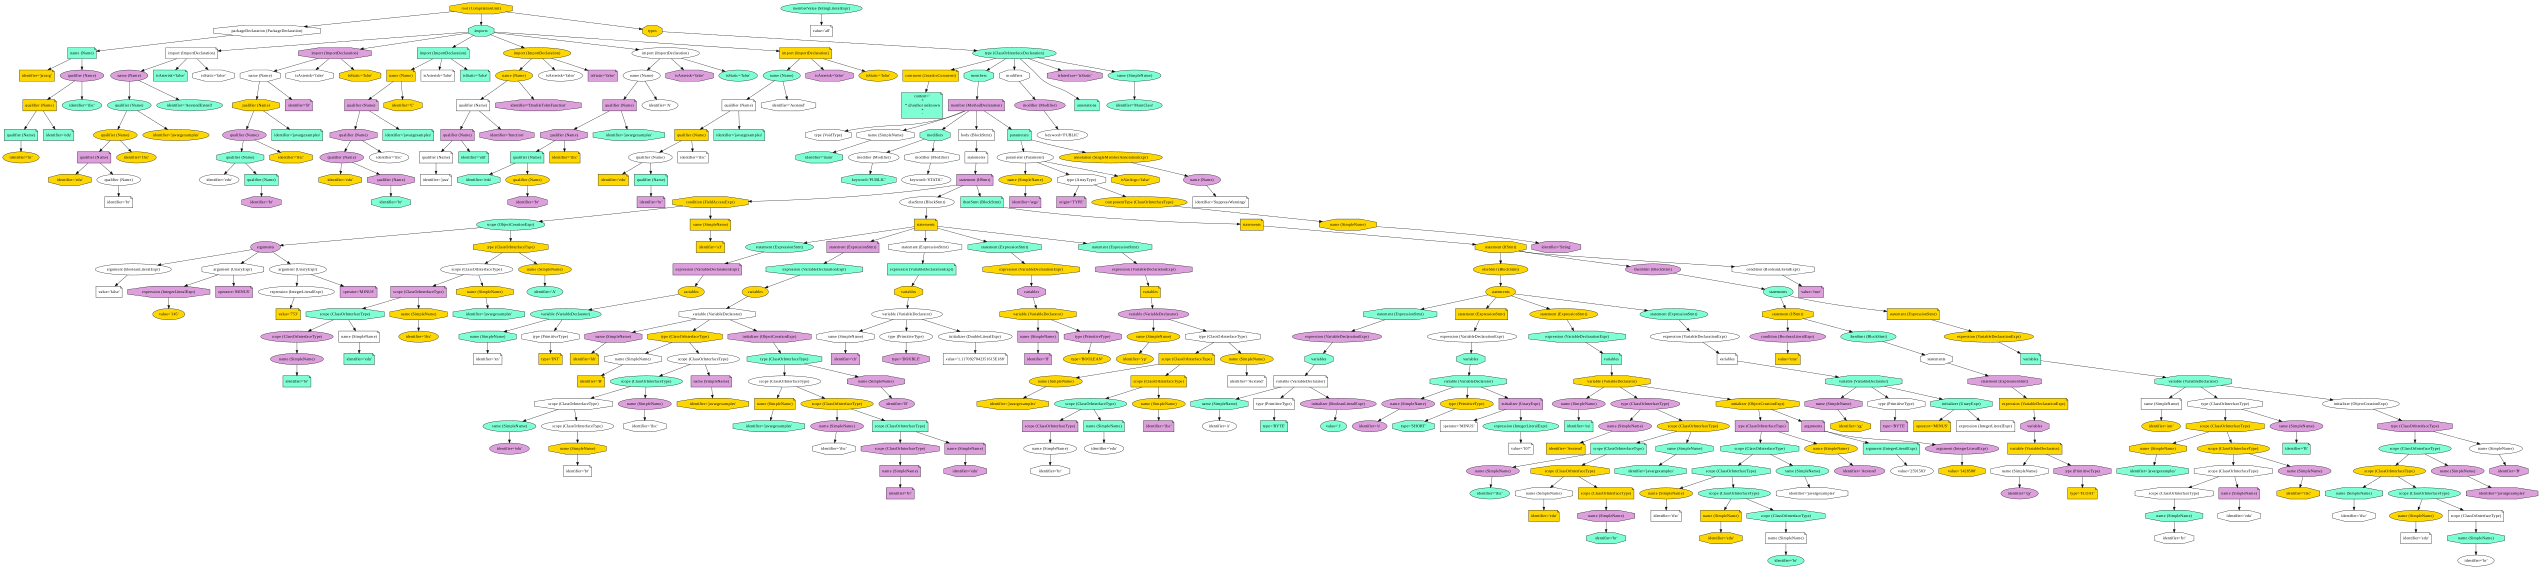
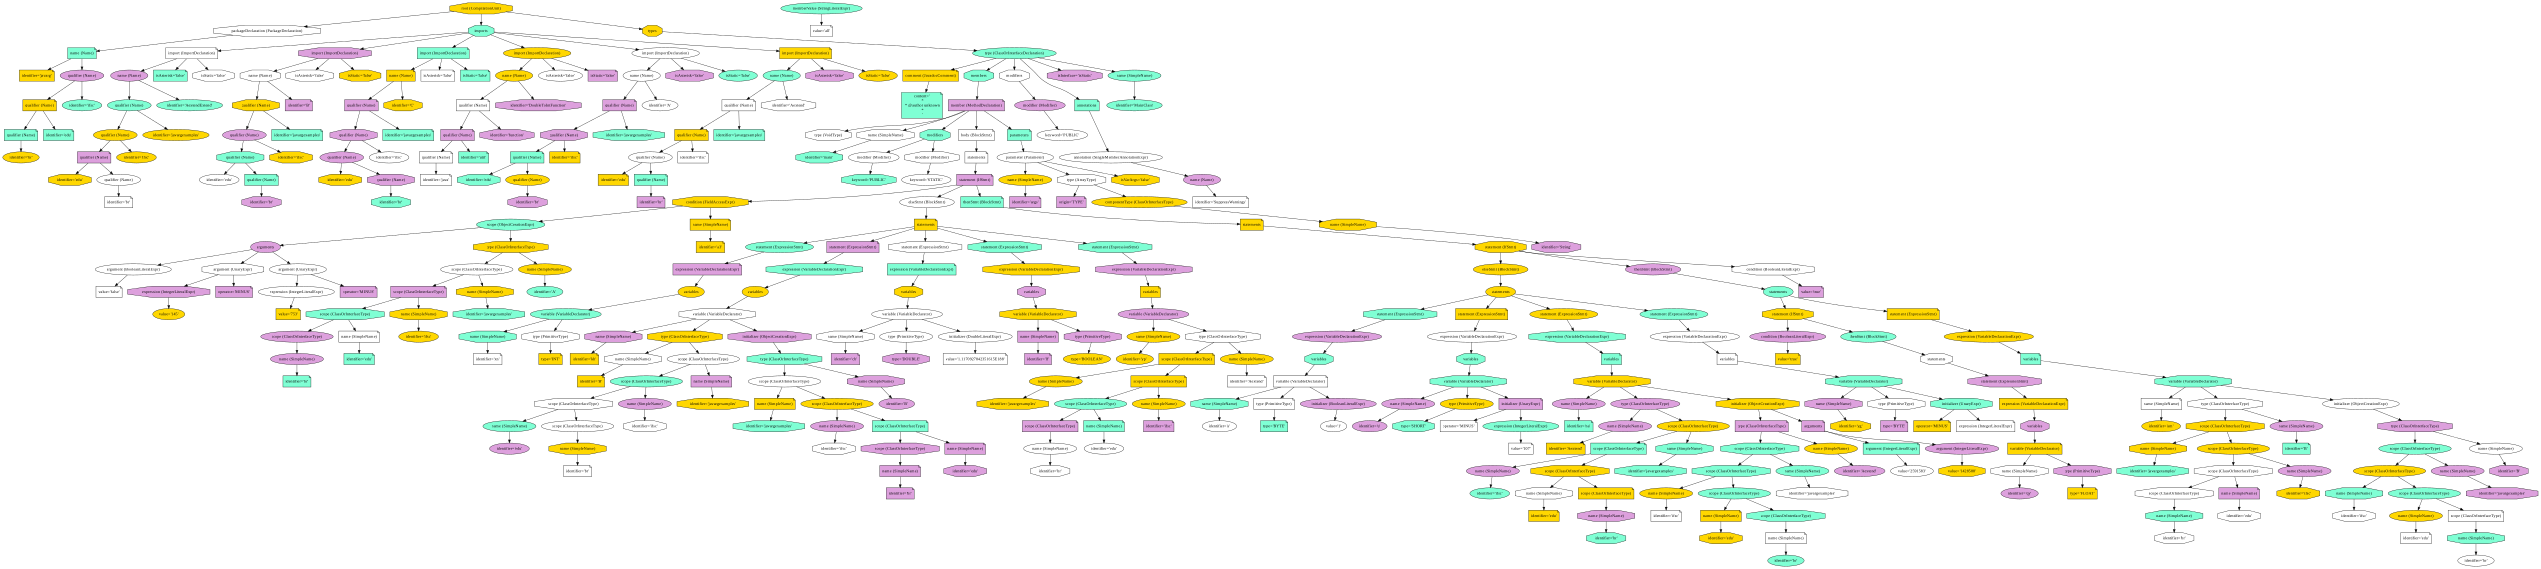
(1057, 146) -> (1098, 130)
(1111, 157) -> (1111, 157)
(1334, 426) -> (1334, 426)
